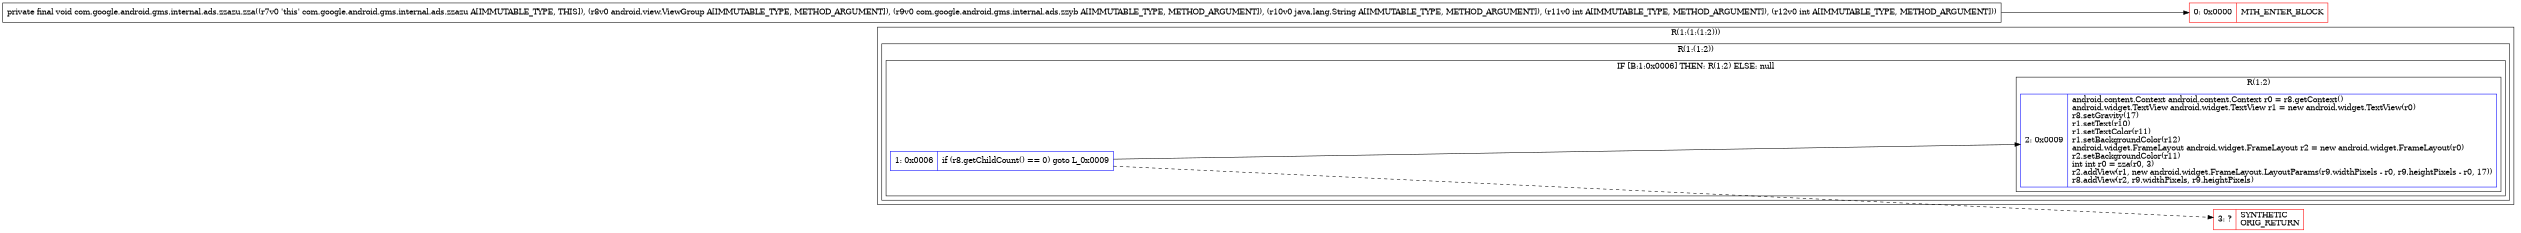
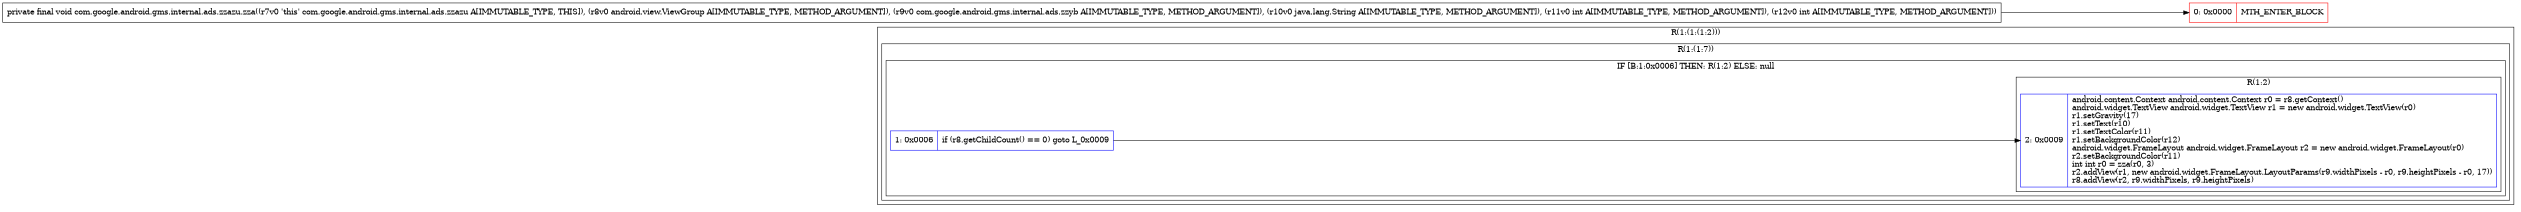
(1696, 50) -> (1696, 50)
(2105, 116) -> (2105, 116)
(2259, 220) -> none
